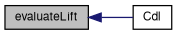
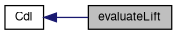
(117, 17) -> (72, 17)
